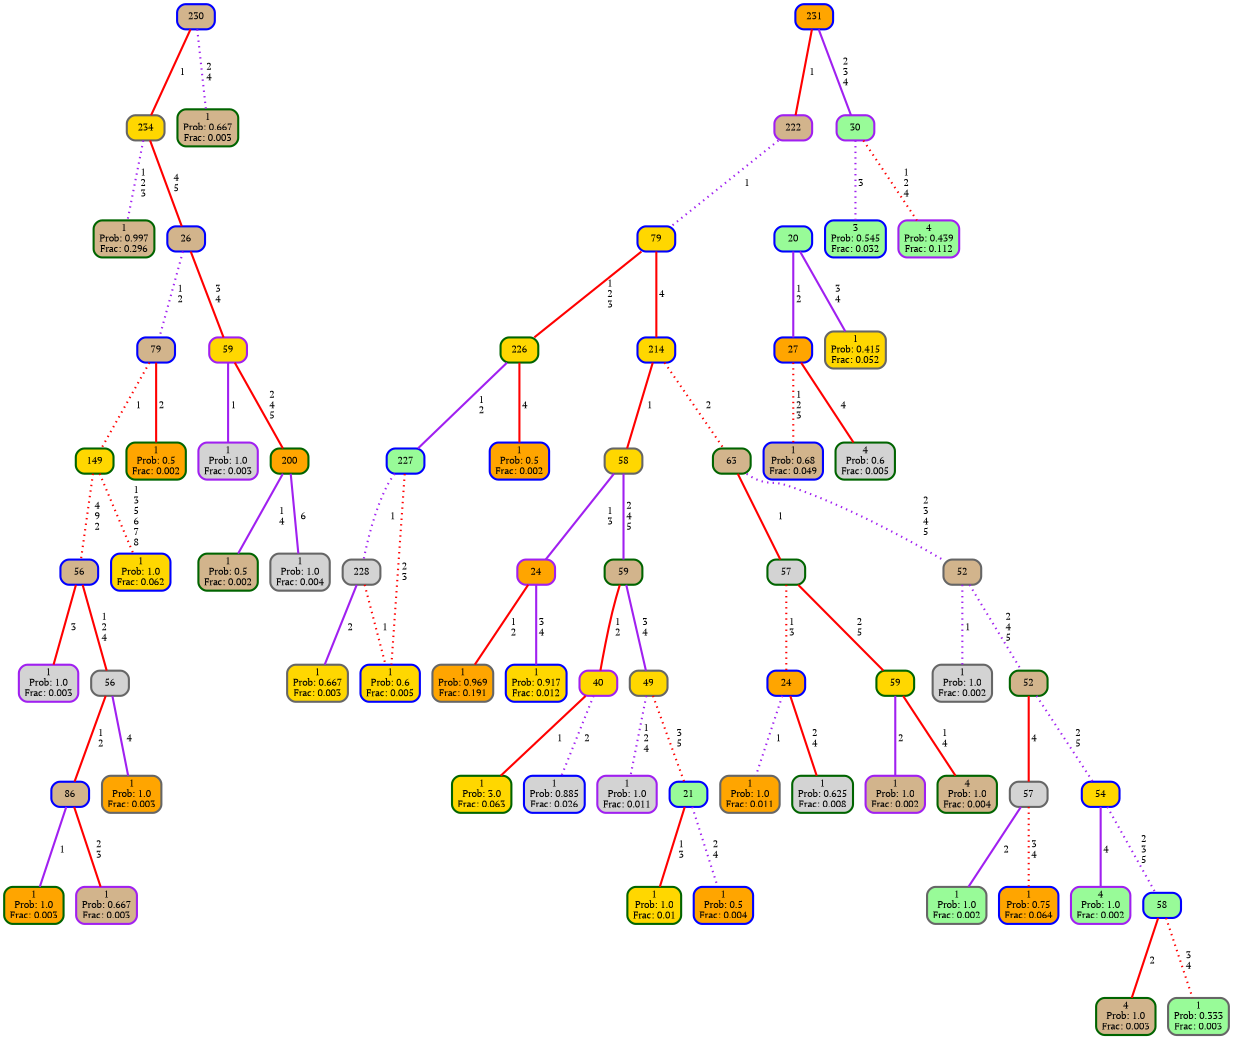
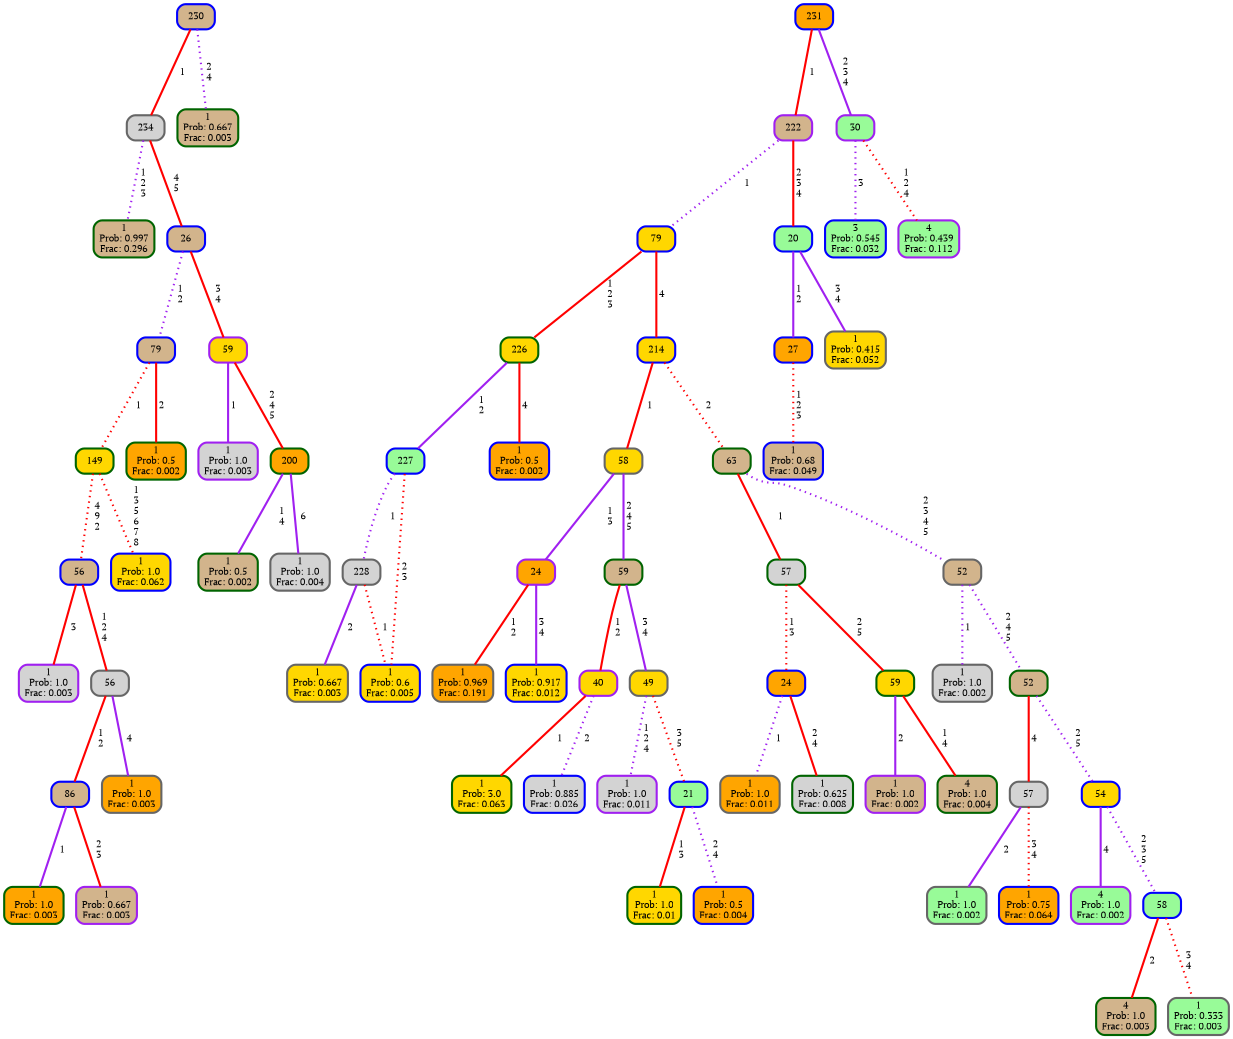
(146, 128) -> (146, 128)
none -> (793, 183)
(865, 461) -> none
